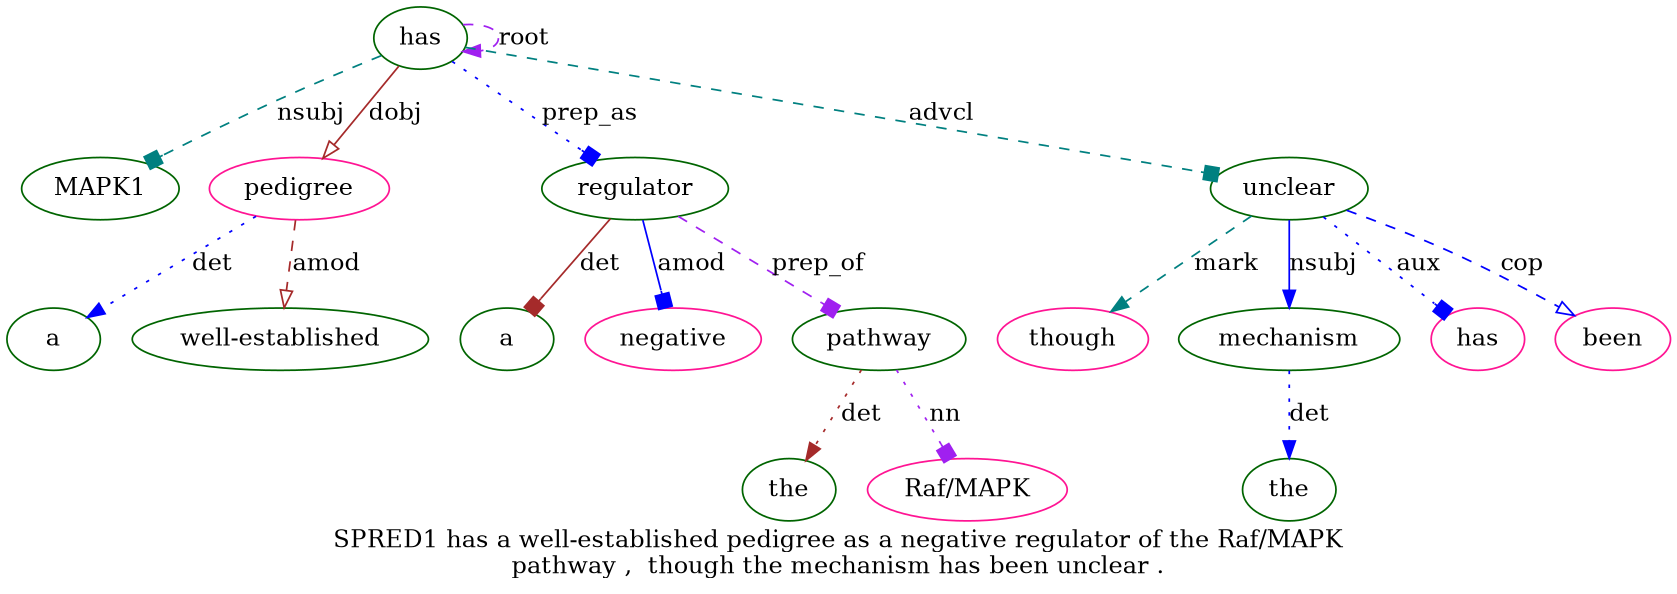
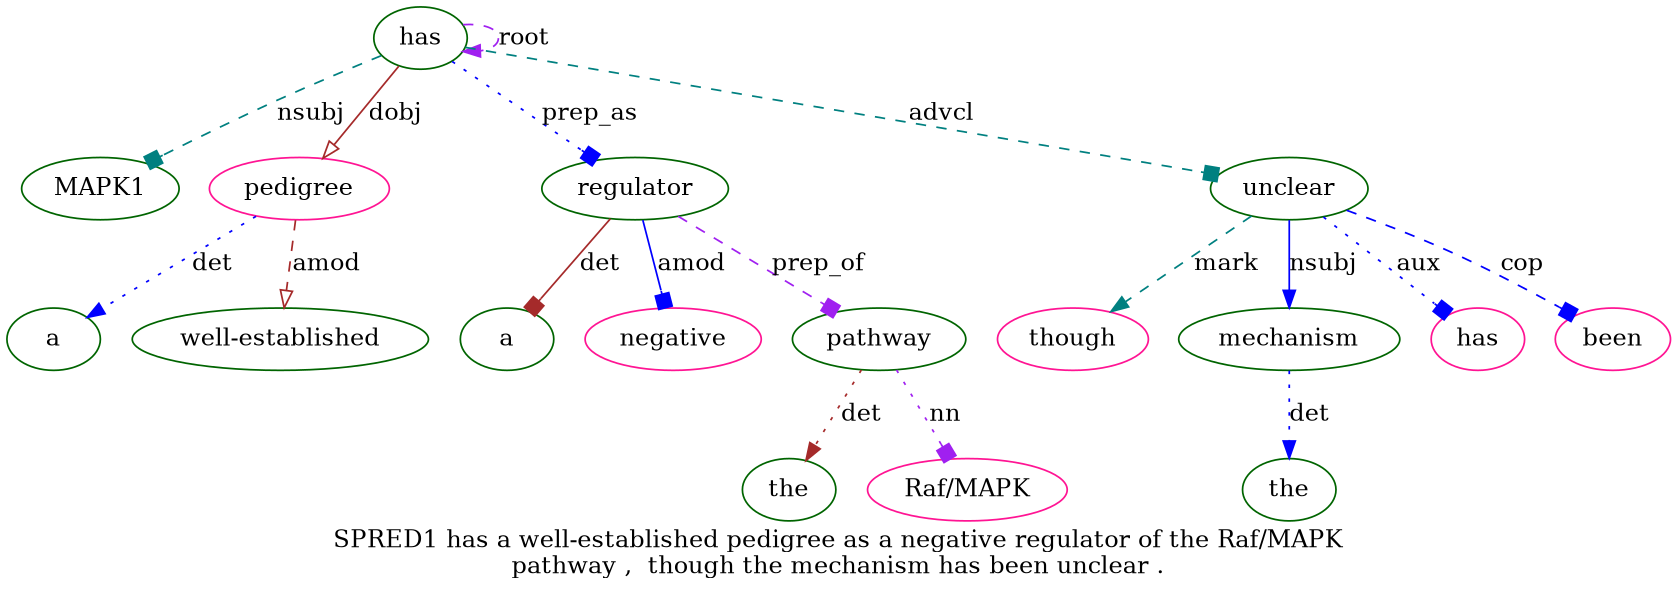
(1455, 254) -> (1455, 254)
